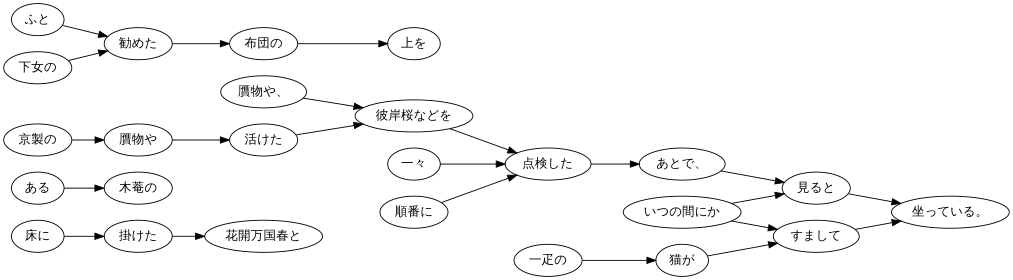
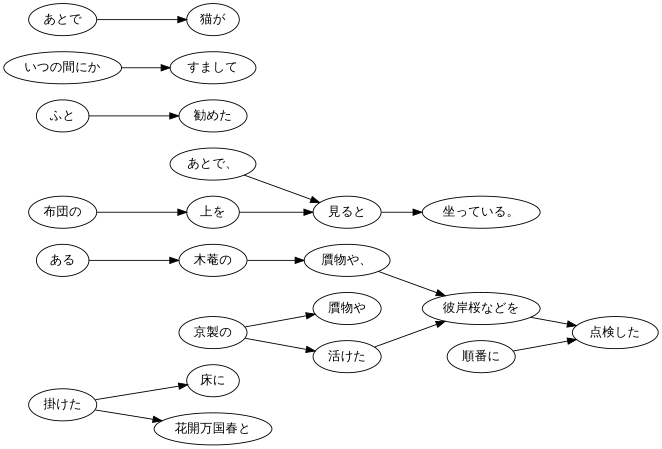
(196, 44) -> none
(38, 68) -> none
(196, 140) -> (276, 344)
(414, 164) -> none
(611, 164) -> none
(753, 199) -> (271, 212)
(874, 226) -> none
(79, 236) -> (137, 393)
(738, 250) -> none
none -> (271, 260)
(548, 260) -> (63, 20)
